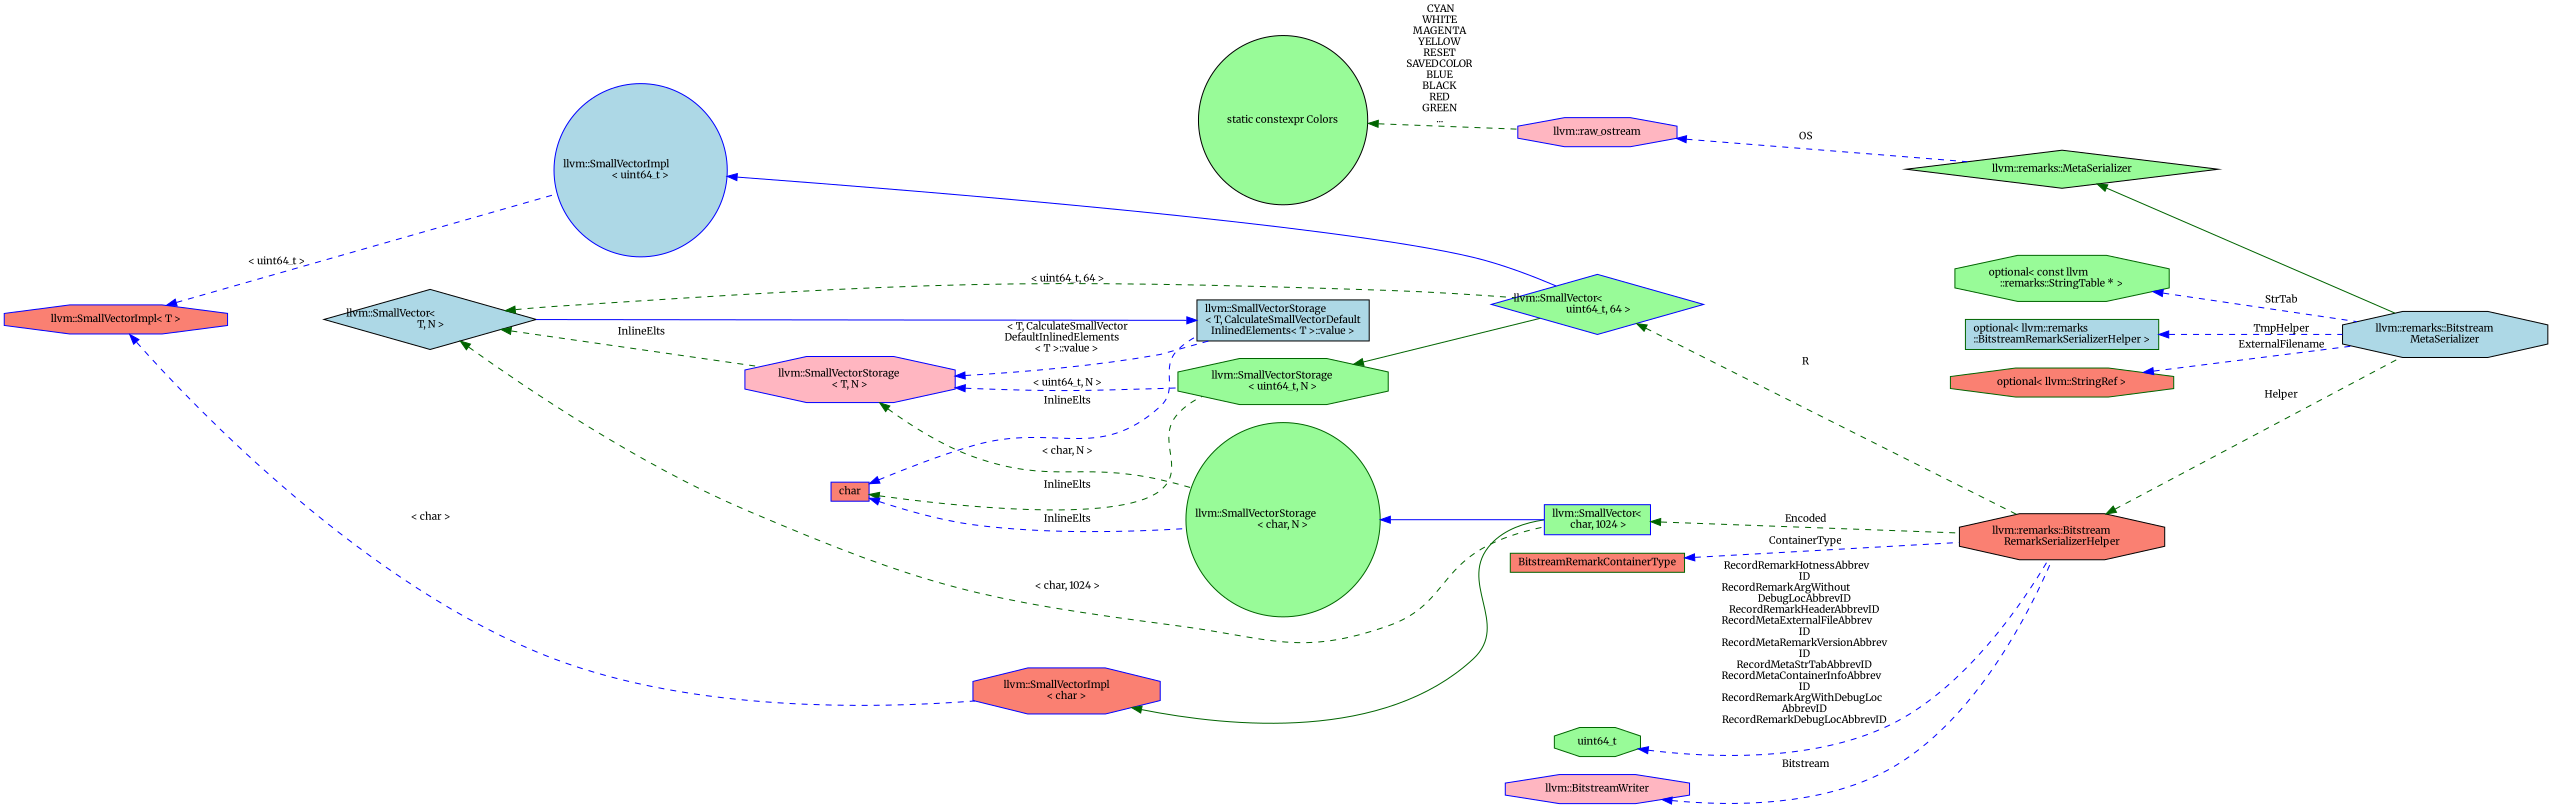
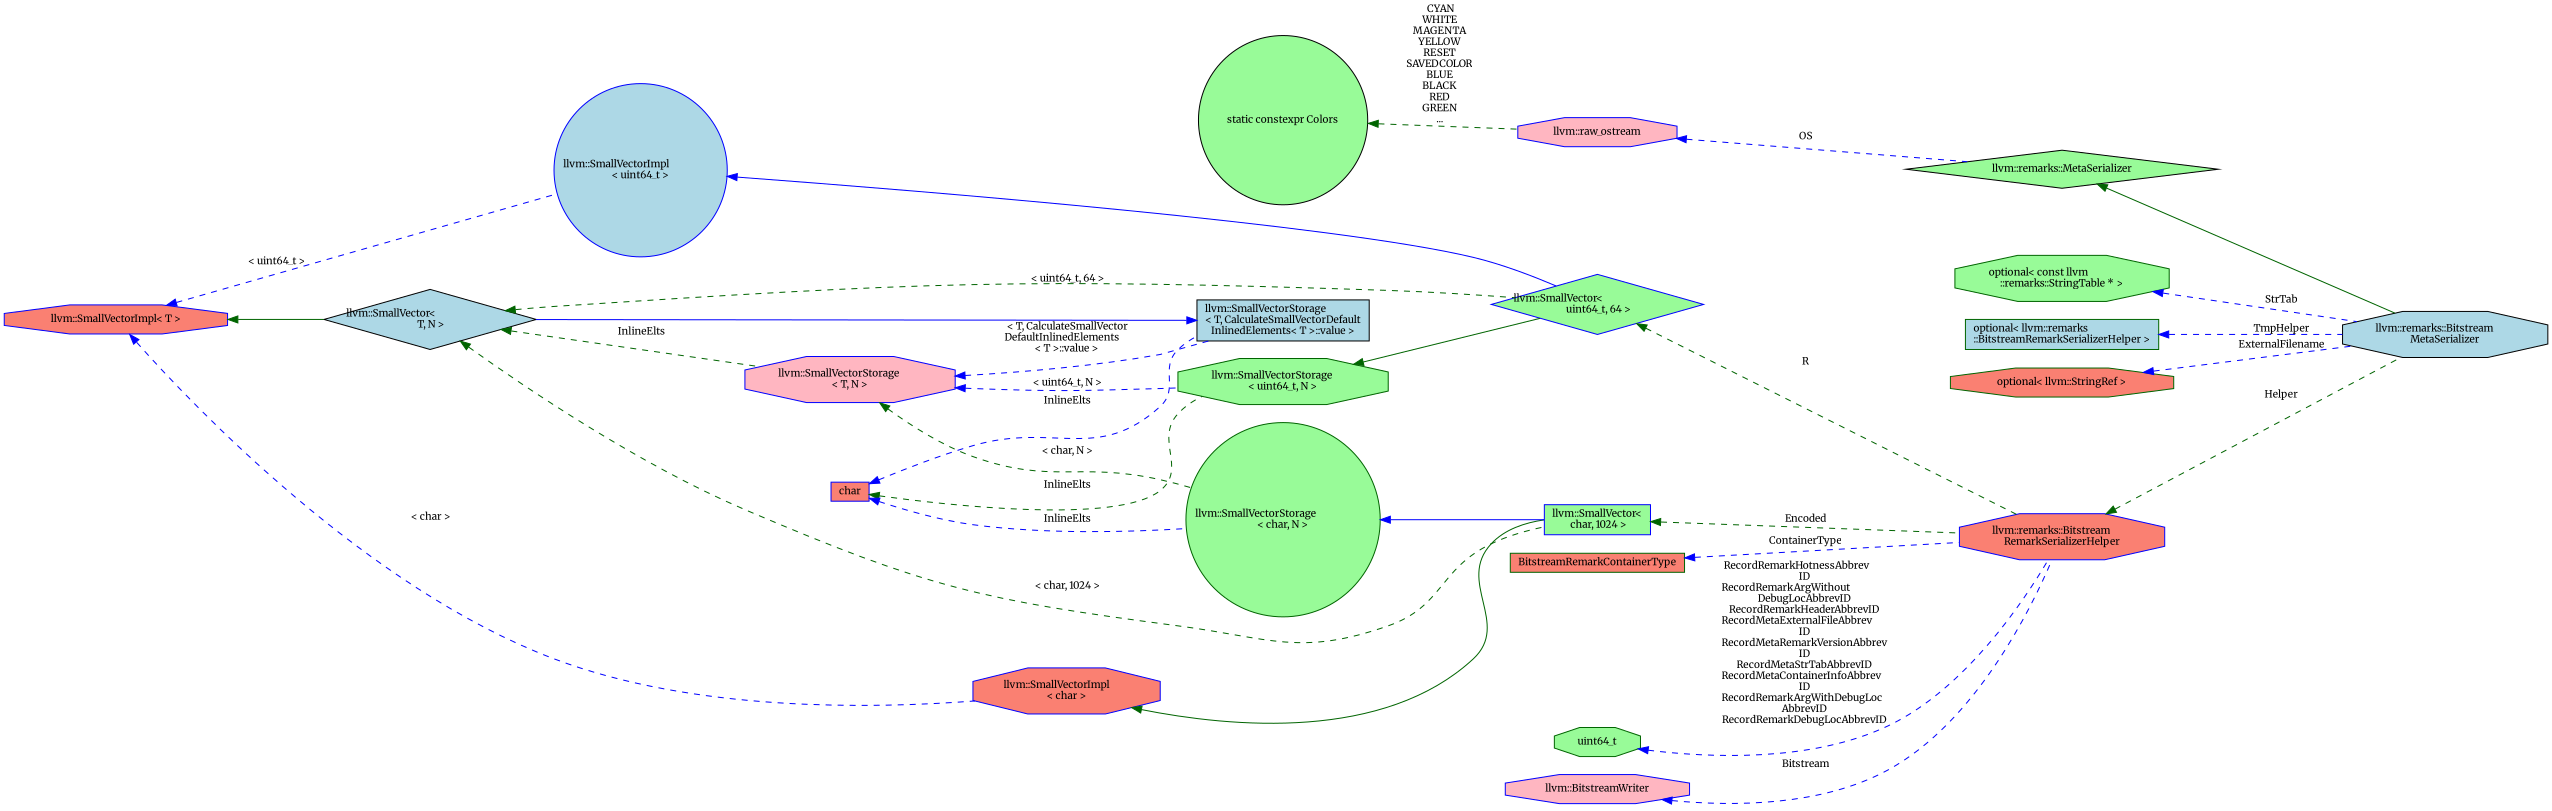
none -> (281, 319)
(2062, 537) -> (2062, 537)
